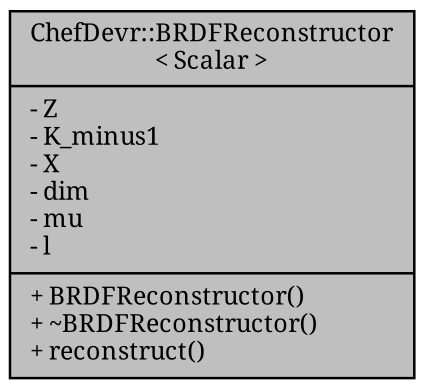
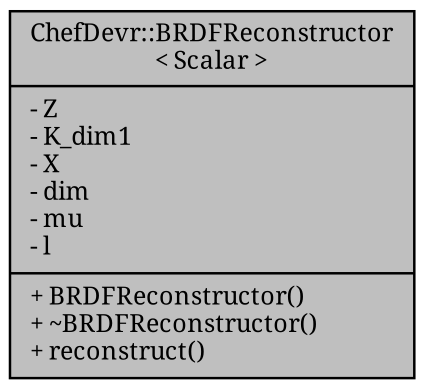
(95, 137) -> (81, 137)
